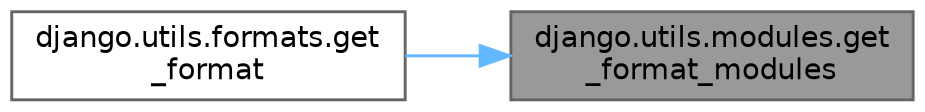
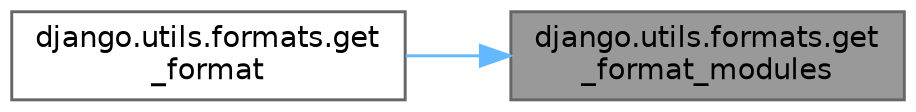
(712, 56) -> (708, 56)
